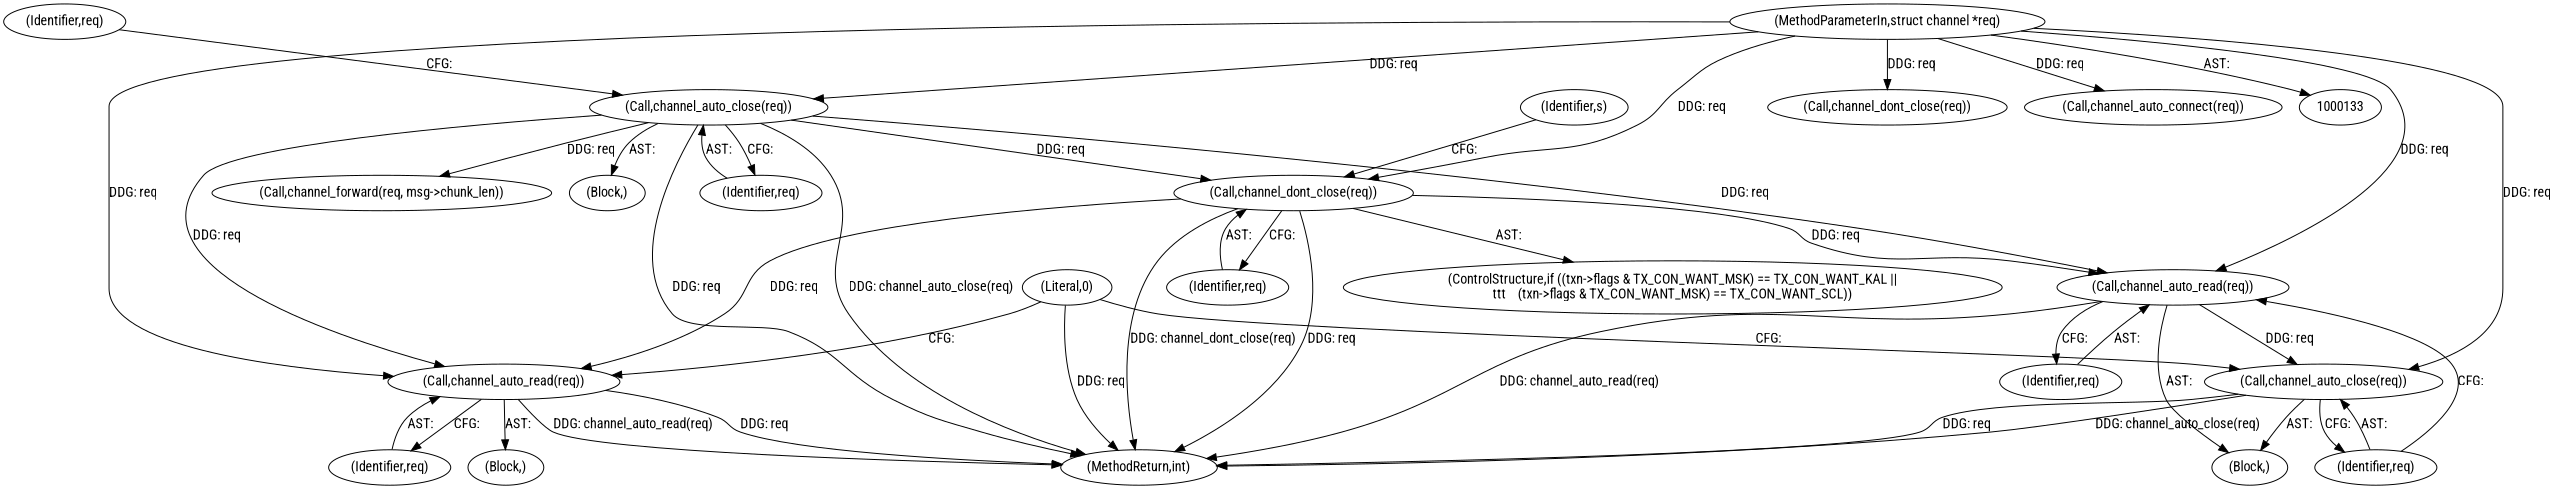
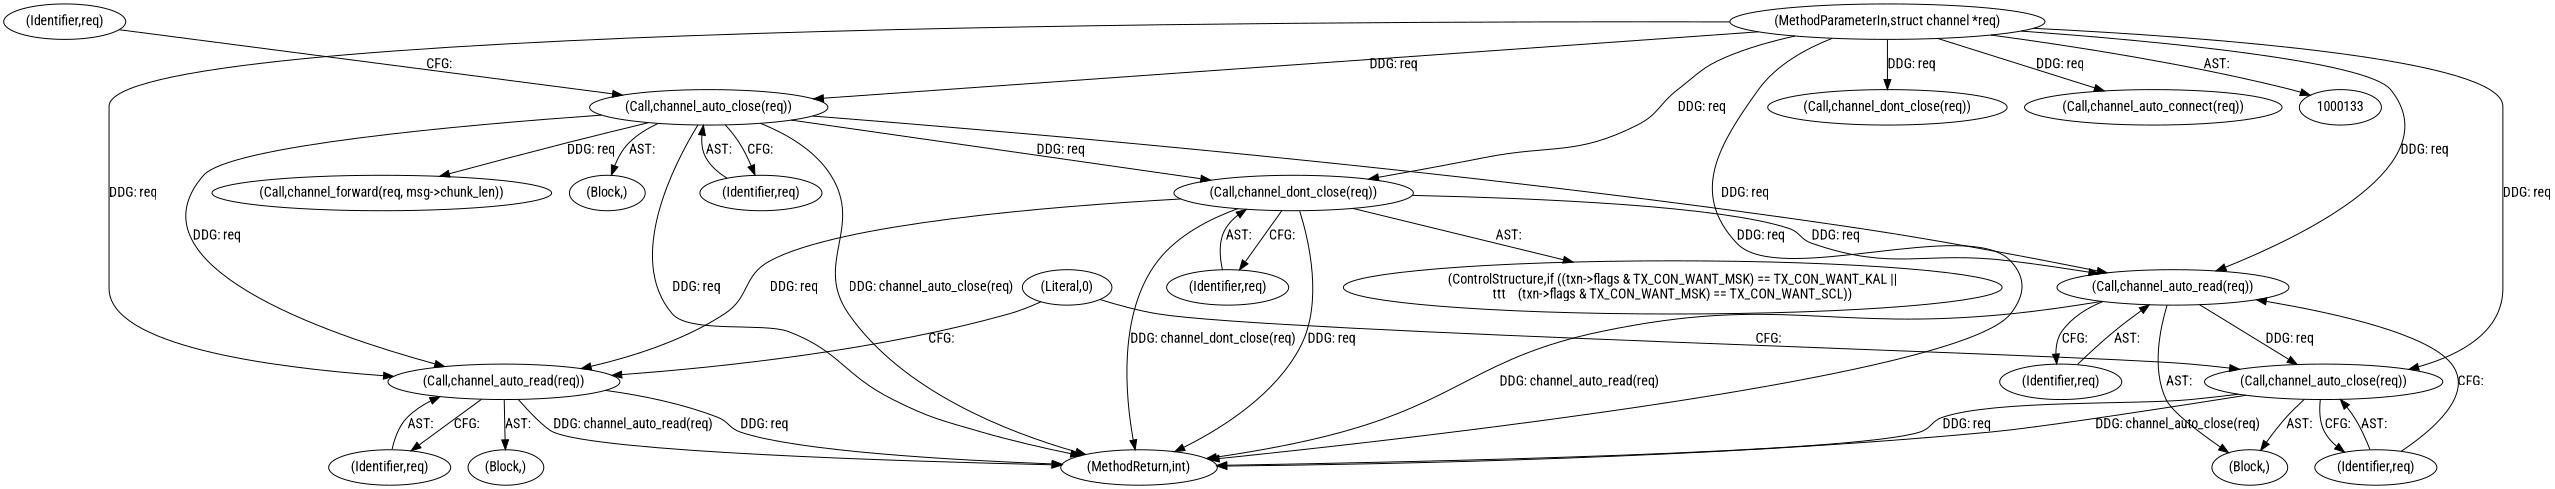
(1574, 107) -> none
(1071, 380) -> (1950, 343)
